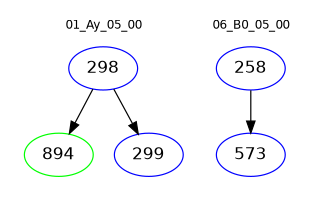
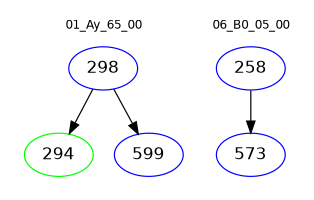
(104, 26) -> (104, 26)
(59, 155) -> (59, 155)
(149, 155) -> (149, 155)
